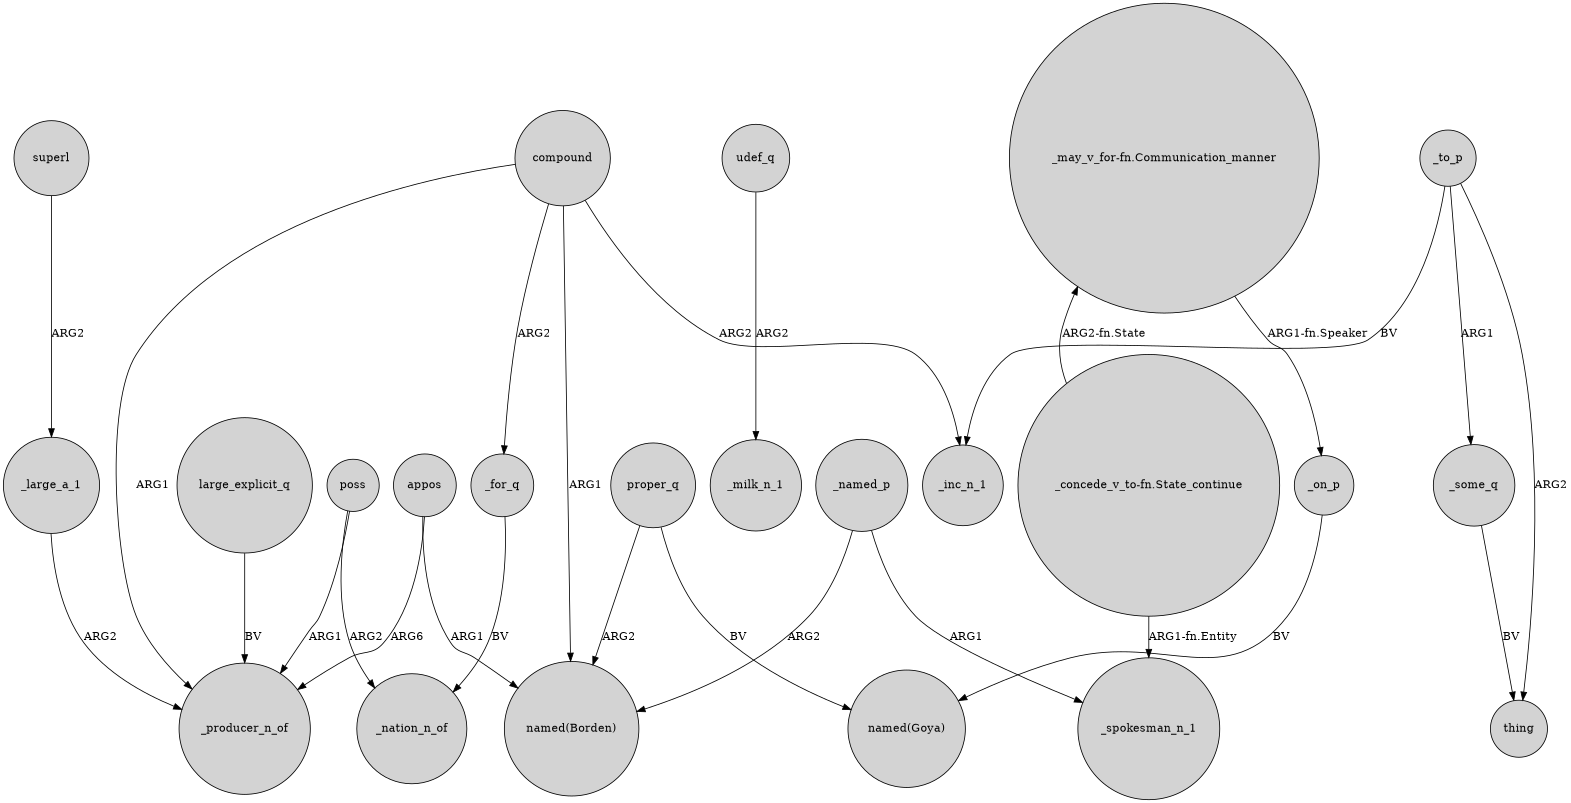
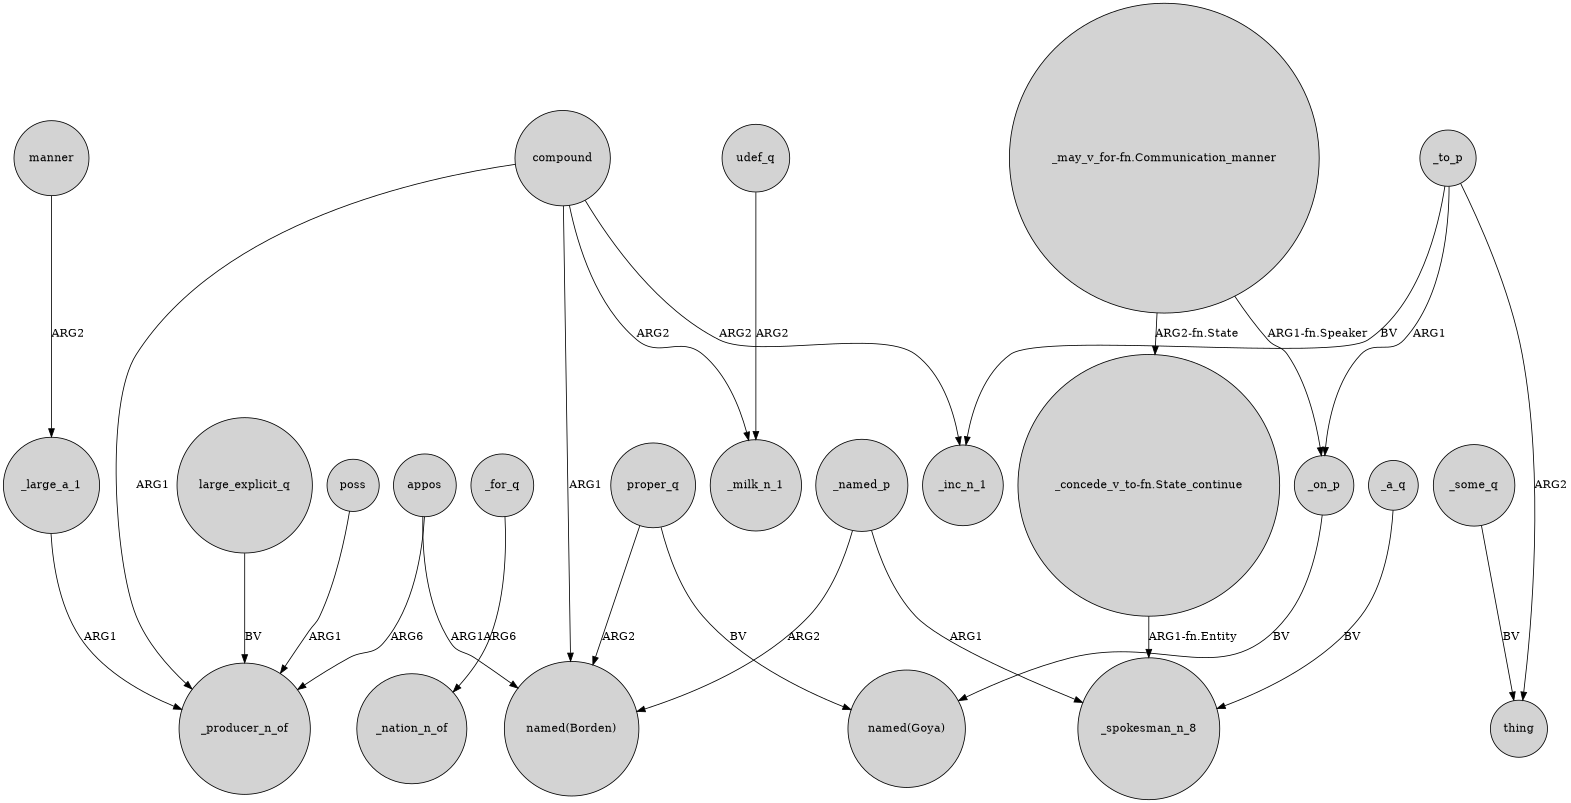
(51, 158) -> (51, 158)
(1460, 311) -> (1409, 334)
(519, 323) -> (640, 342)
(1060, 338) -> (1156, 330)
none -> (1393, 485)
(342, 599) -> none
(101, 637) -> (101, 637)
(500, 637) -> (500, 637)
(1149, 729) -> (1149, 729)
